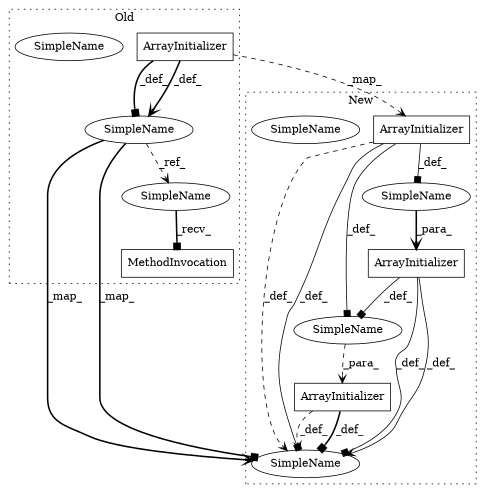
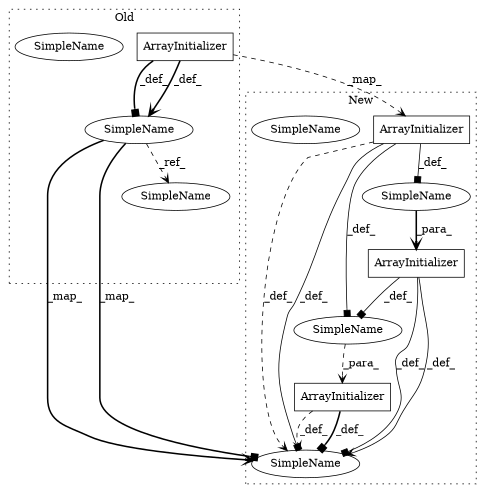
(177, 263) -> none
